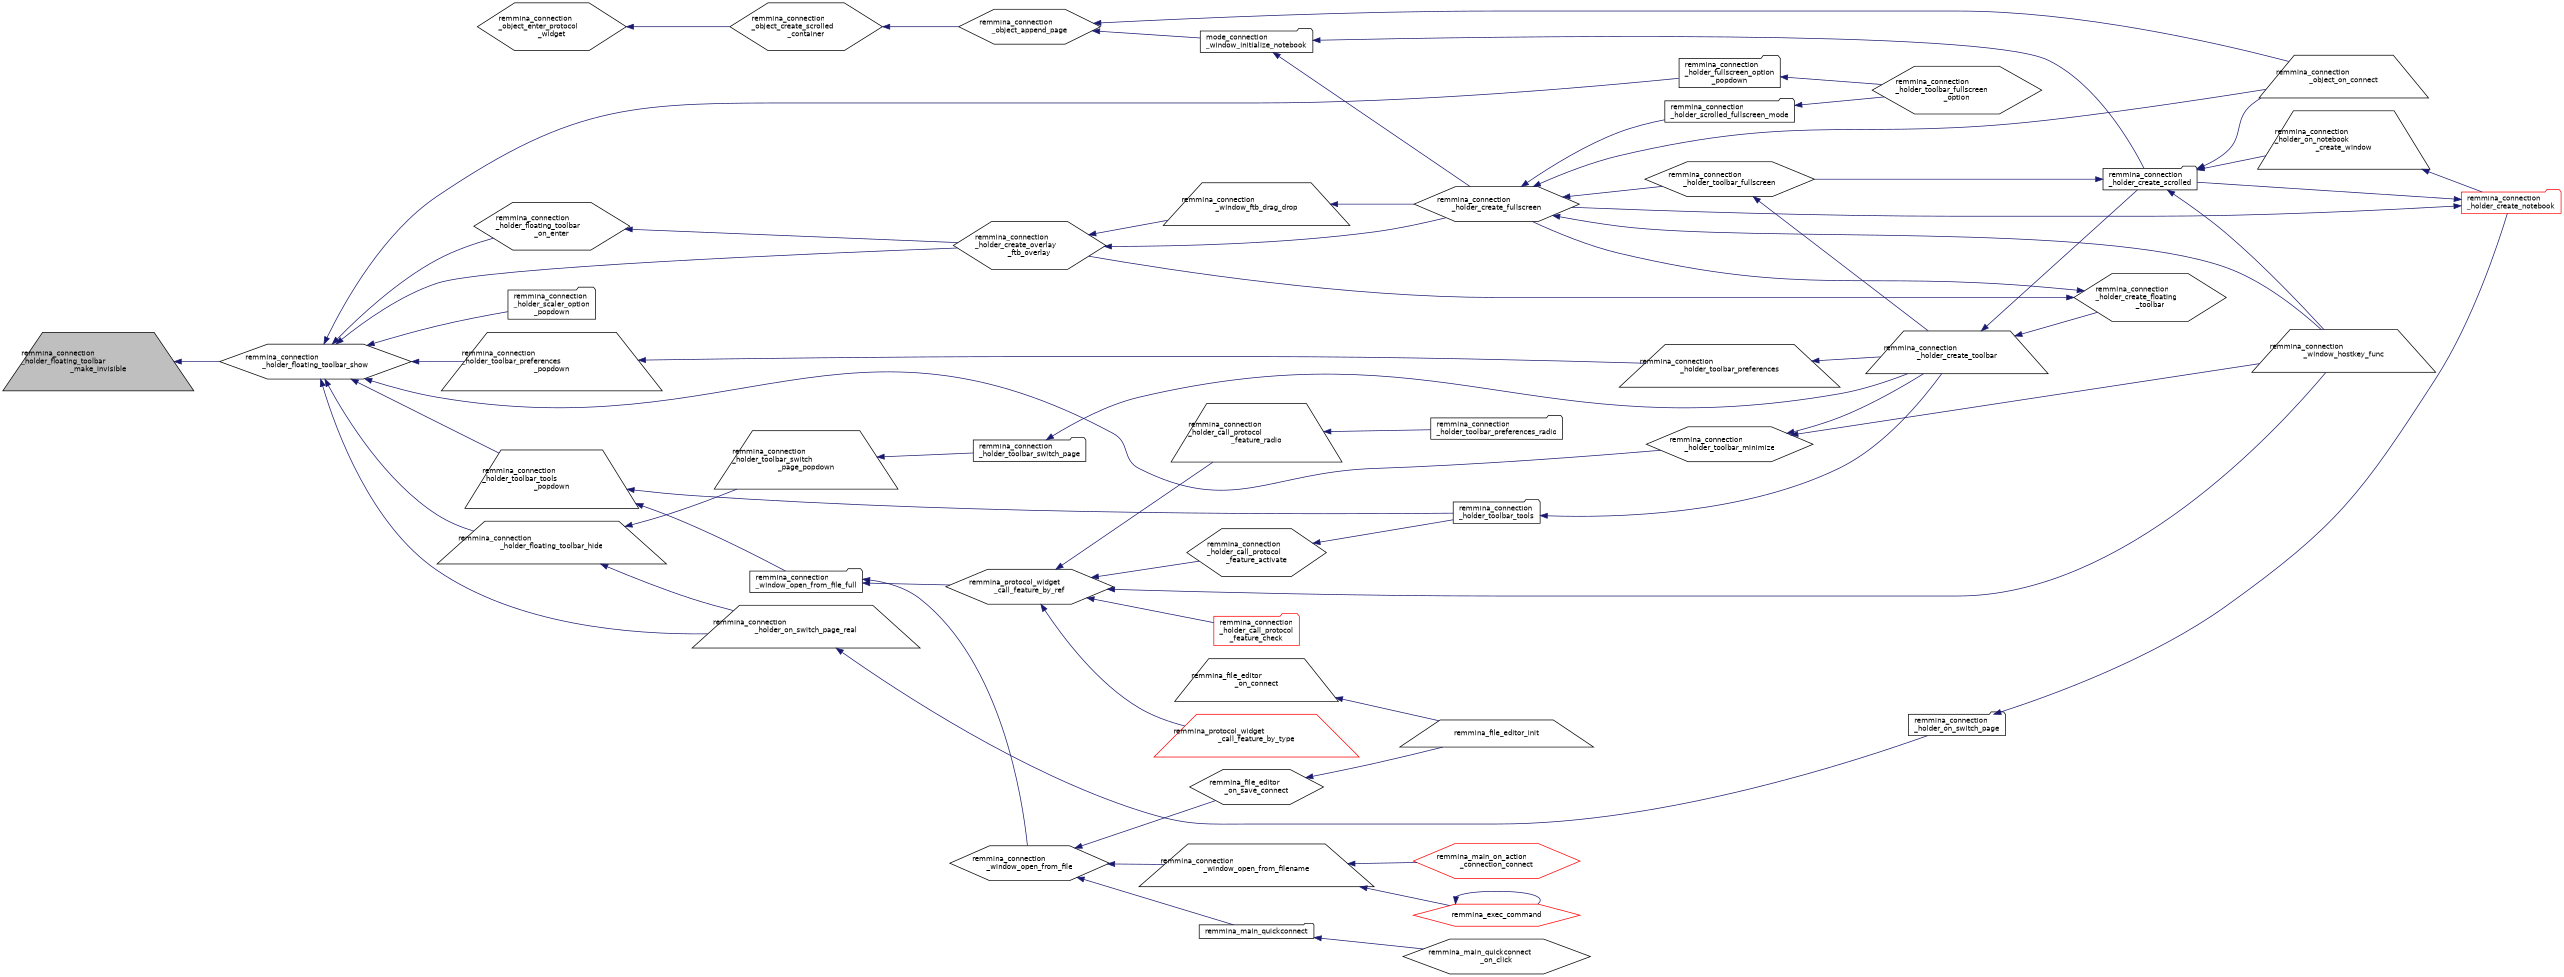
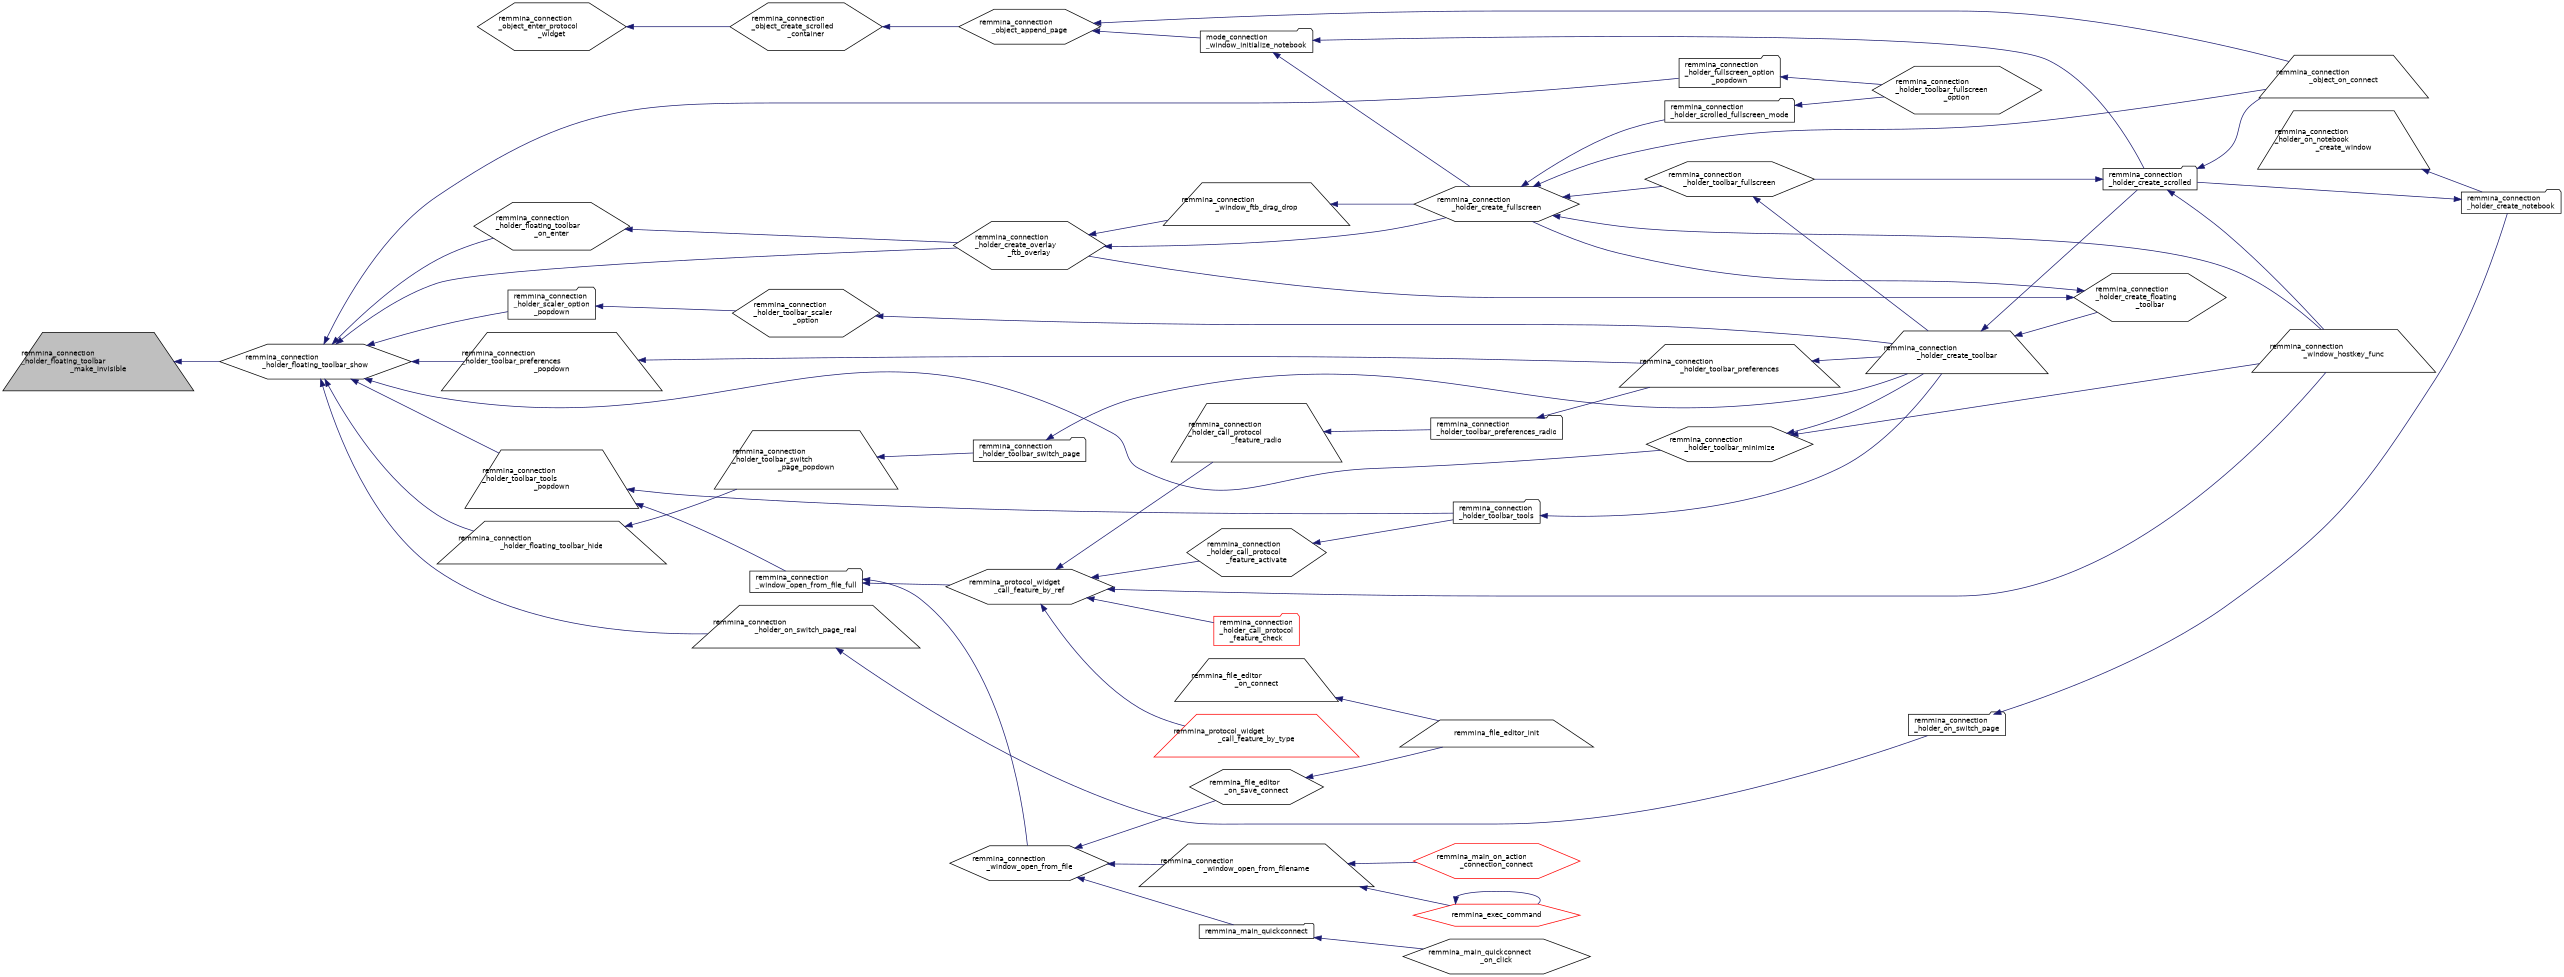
(2235, 162) -> none
(2511, 203) -> (2511, 203)
(2013, 216) -> none
none -> (806, 313)
none -> (1607, 399)
(670, 591) -> none
